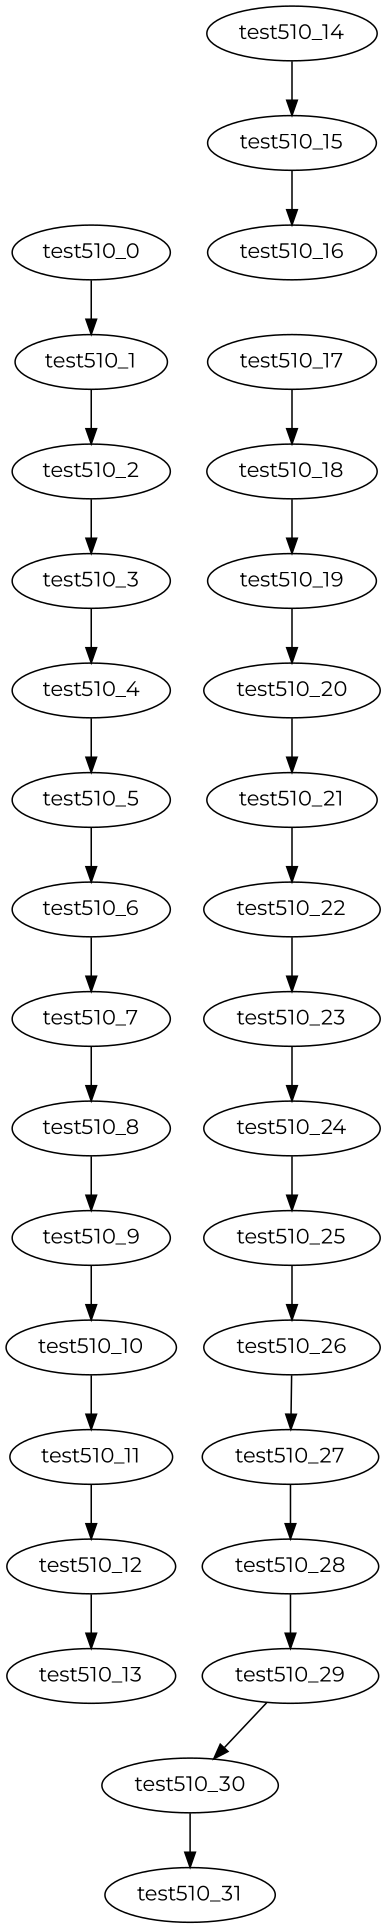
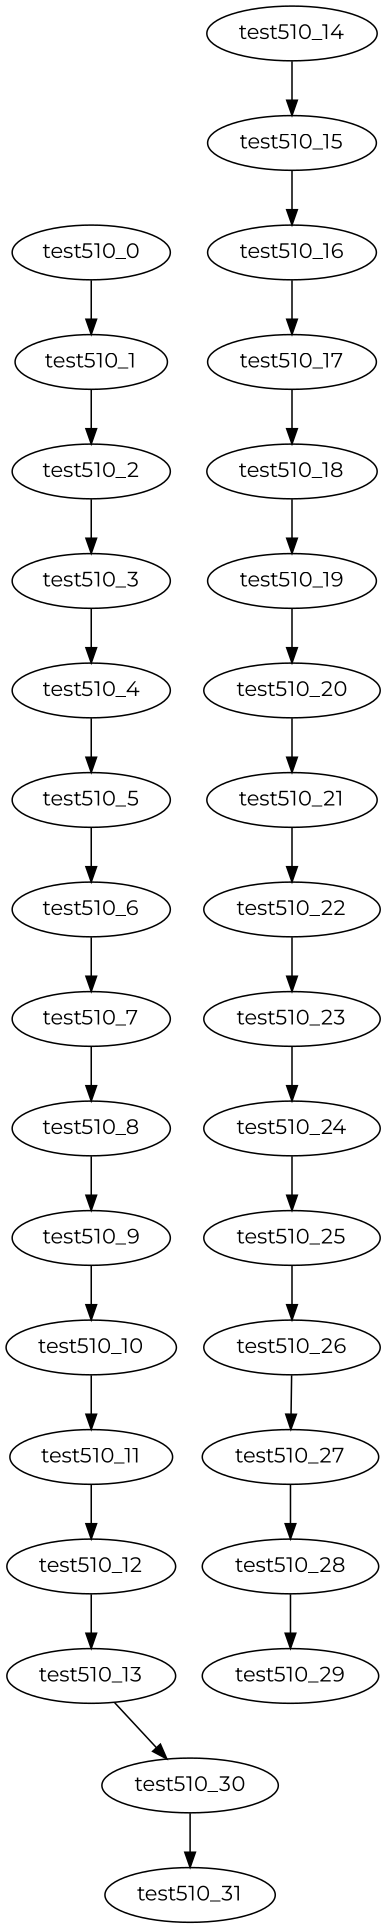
none -> (292, 300)
(246, 1725) -> (135, 1725)
